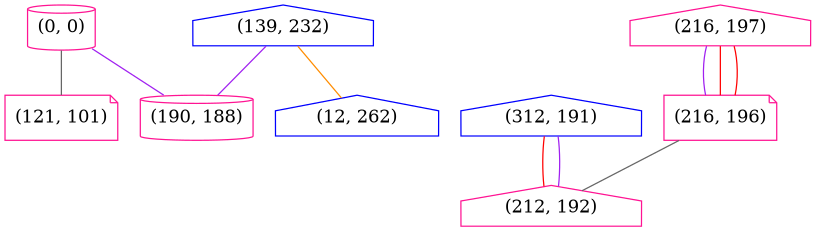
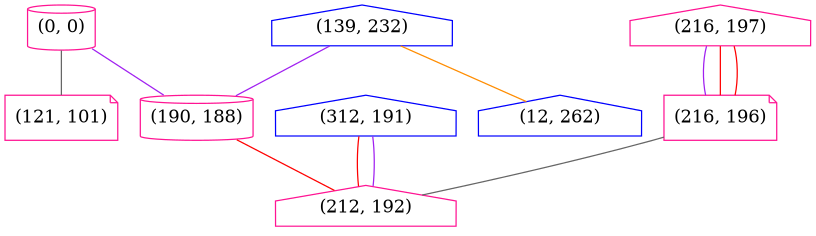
none -> (286, 165)
